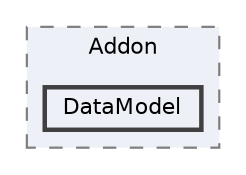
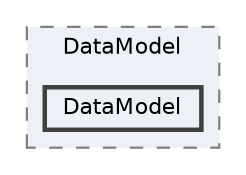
(123, 48) -> (123, 48)
